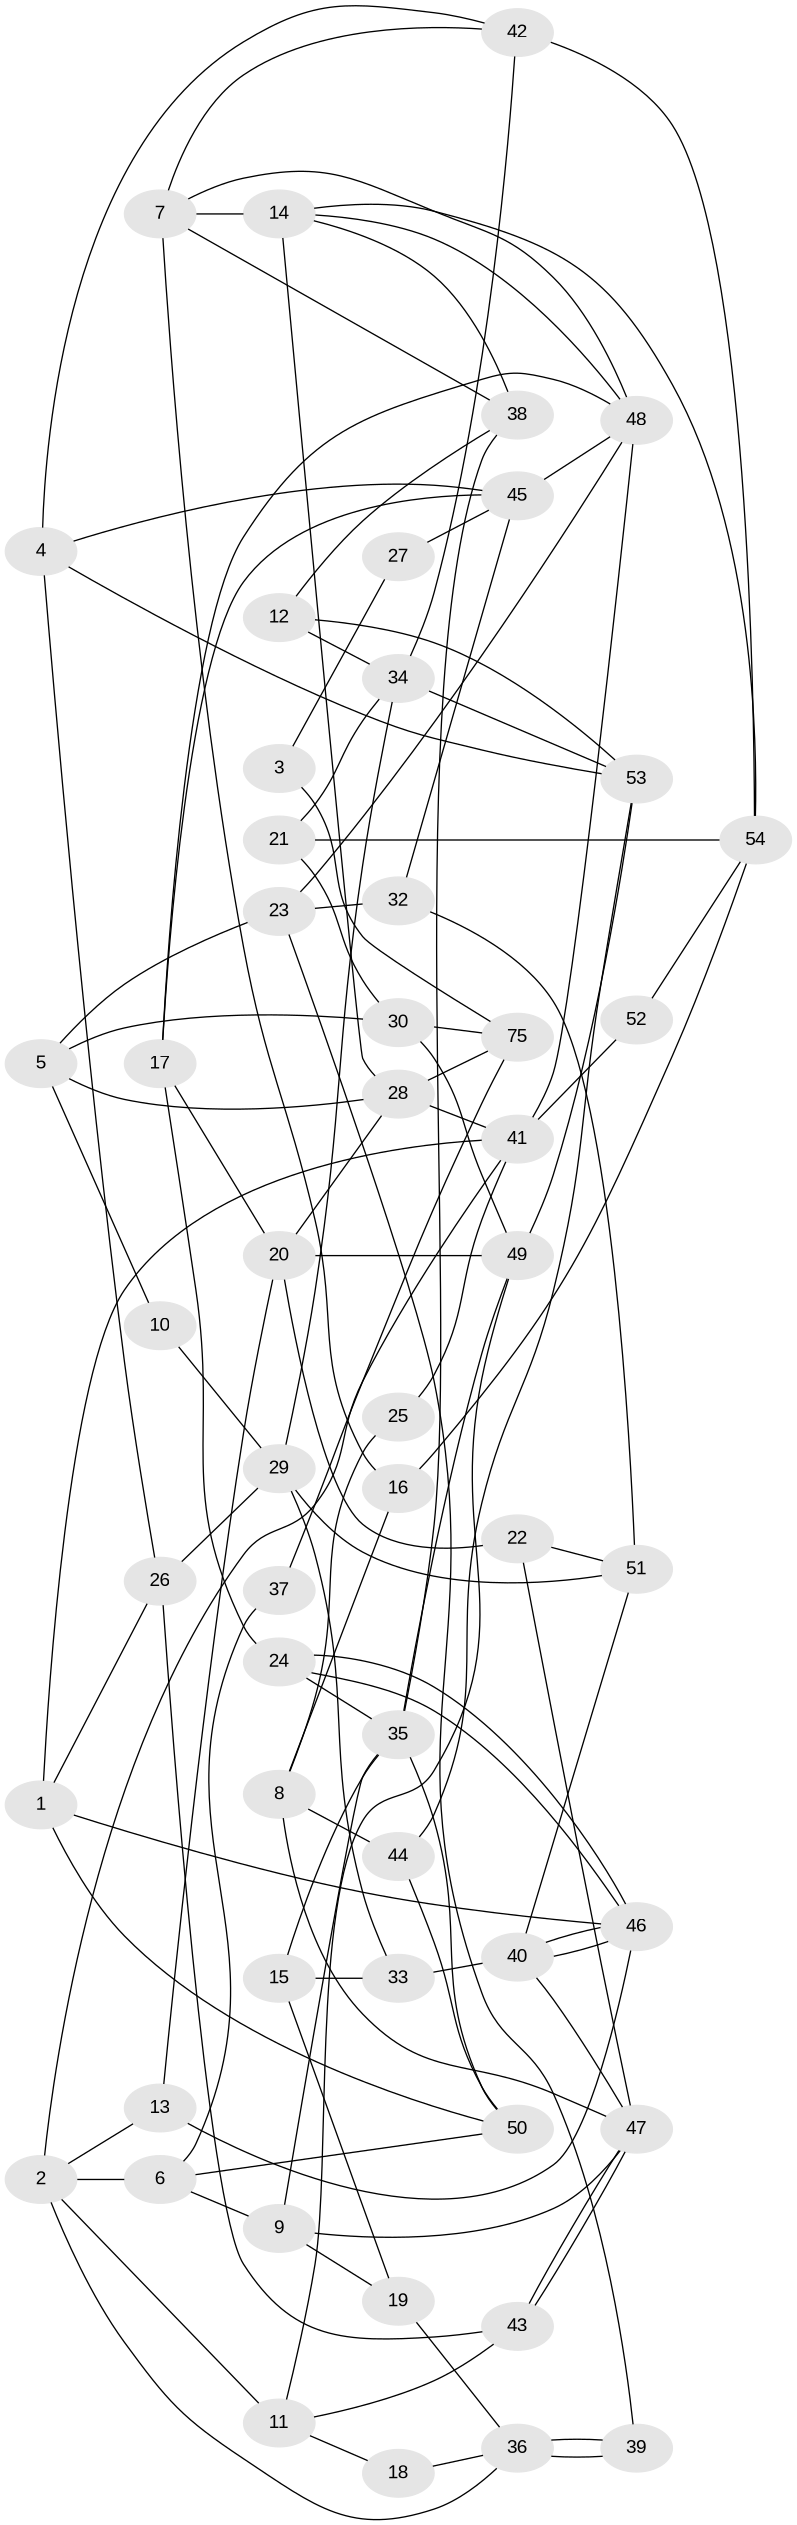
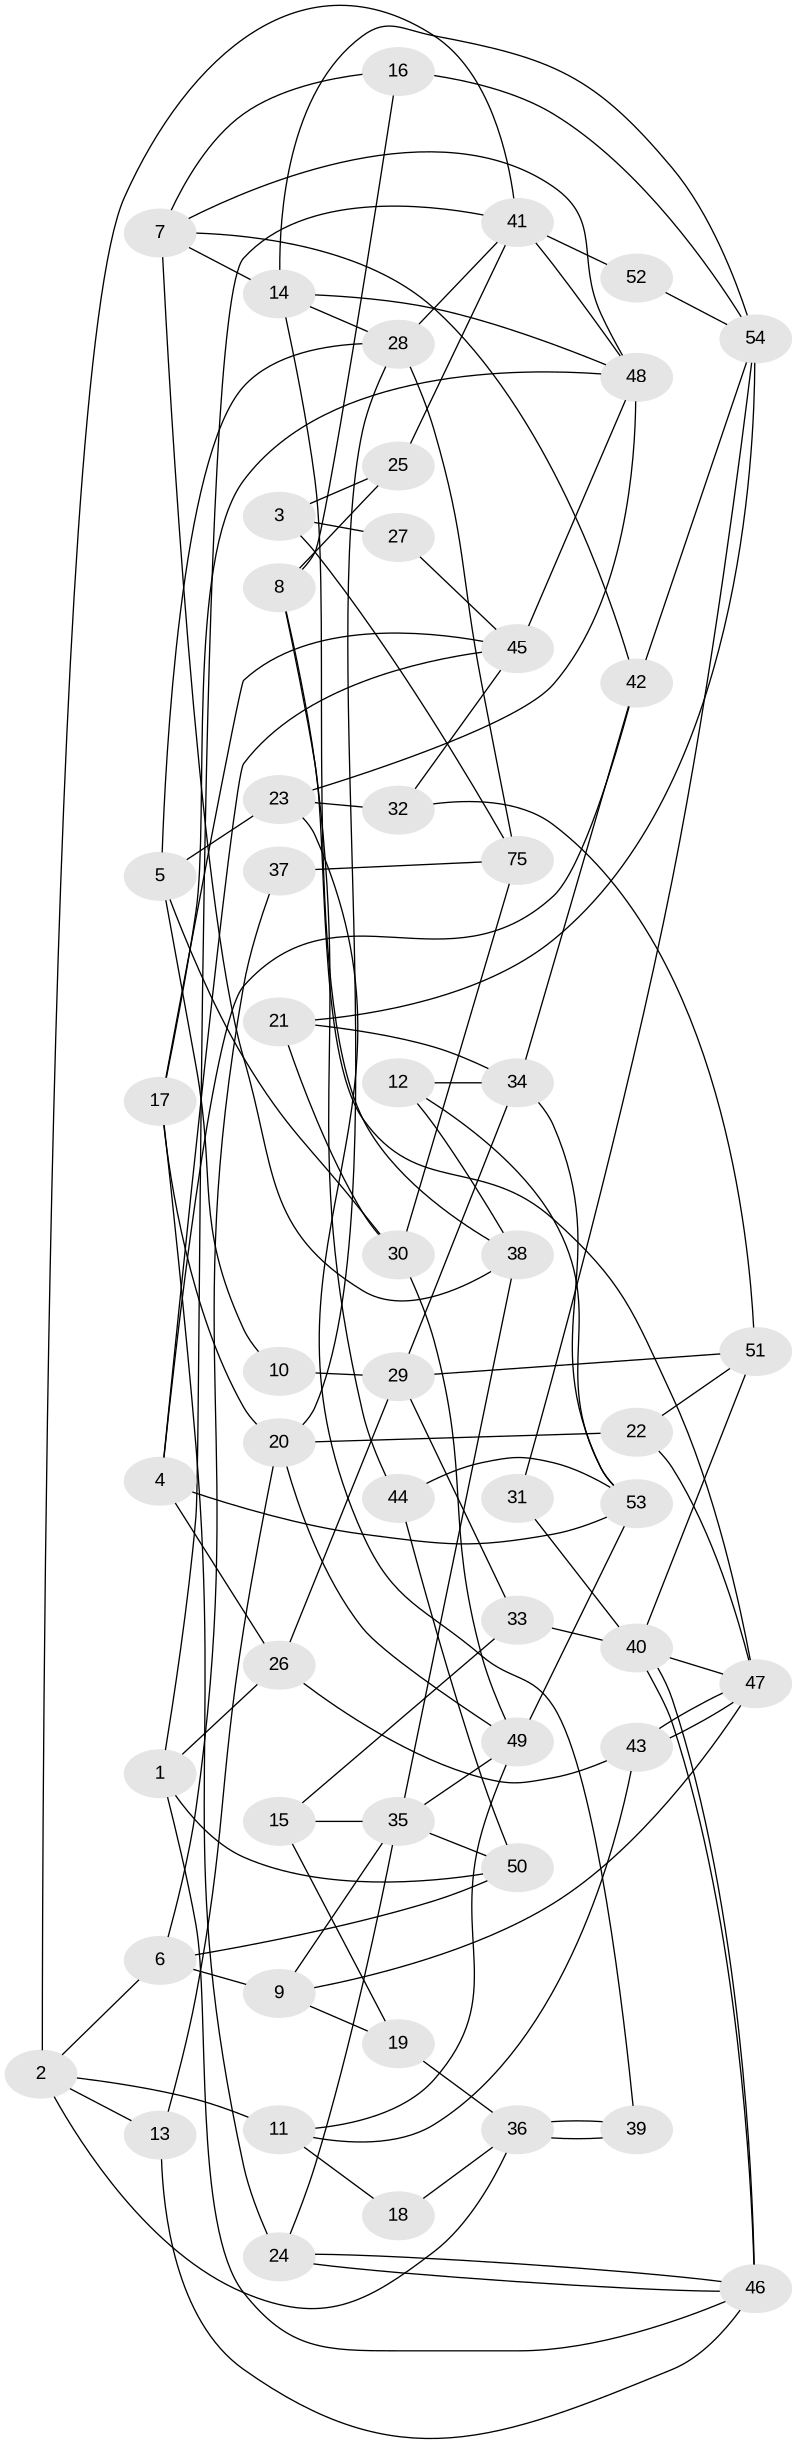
none -> (339, 491)
none -> (518, 1498)
